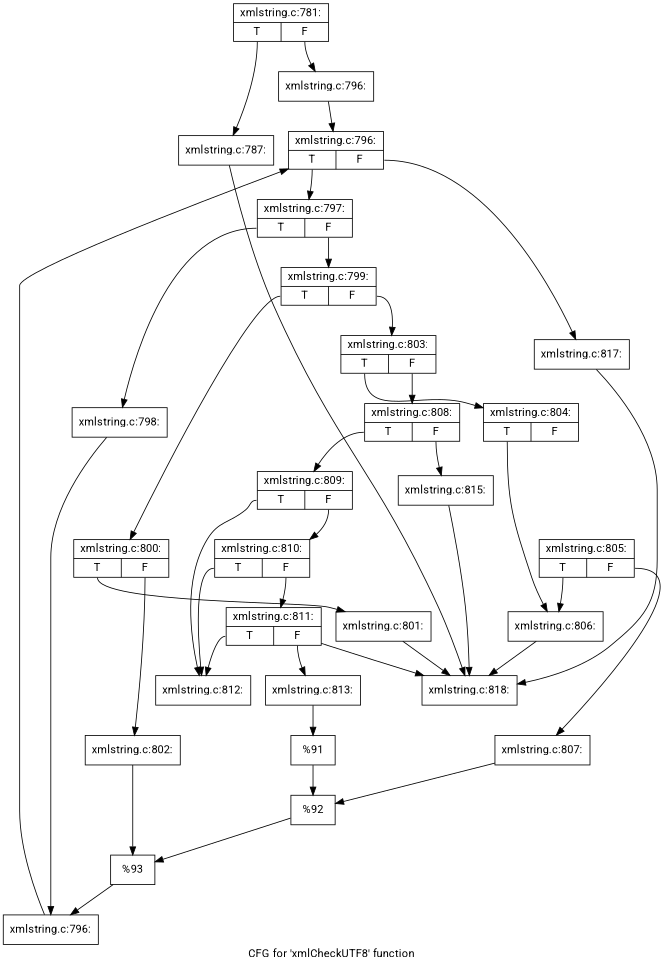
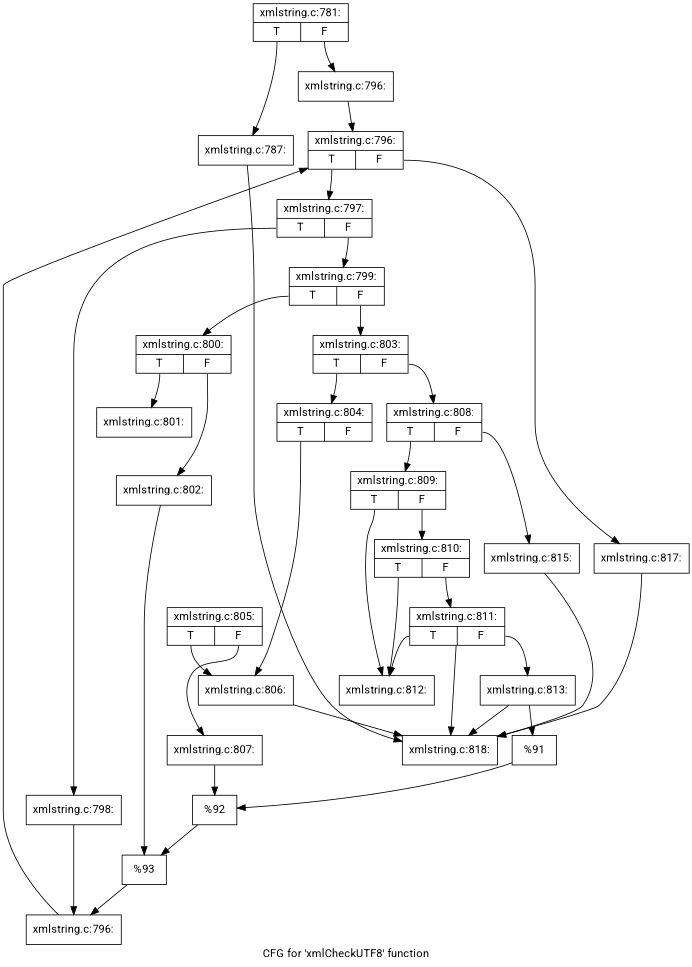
(423, 656) -> (492, 718)
